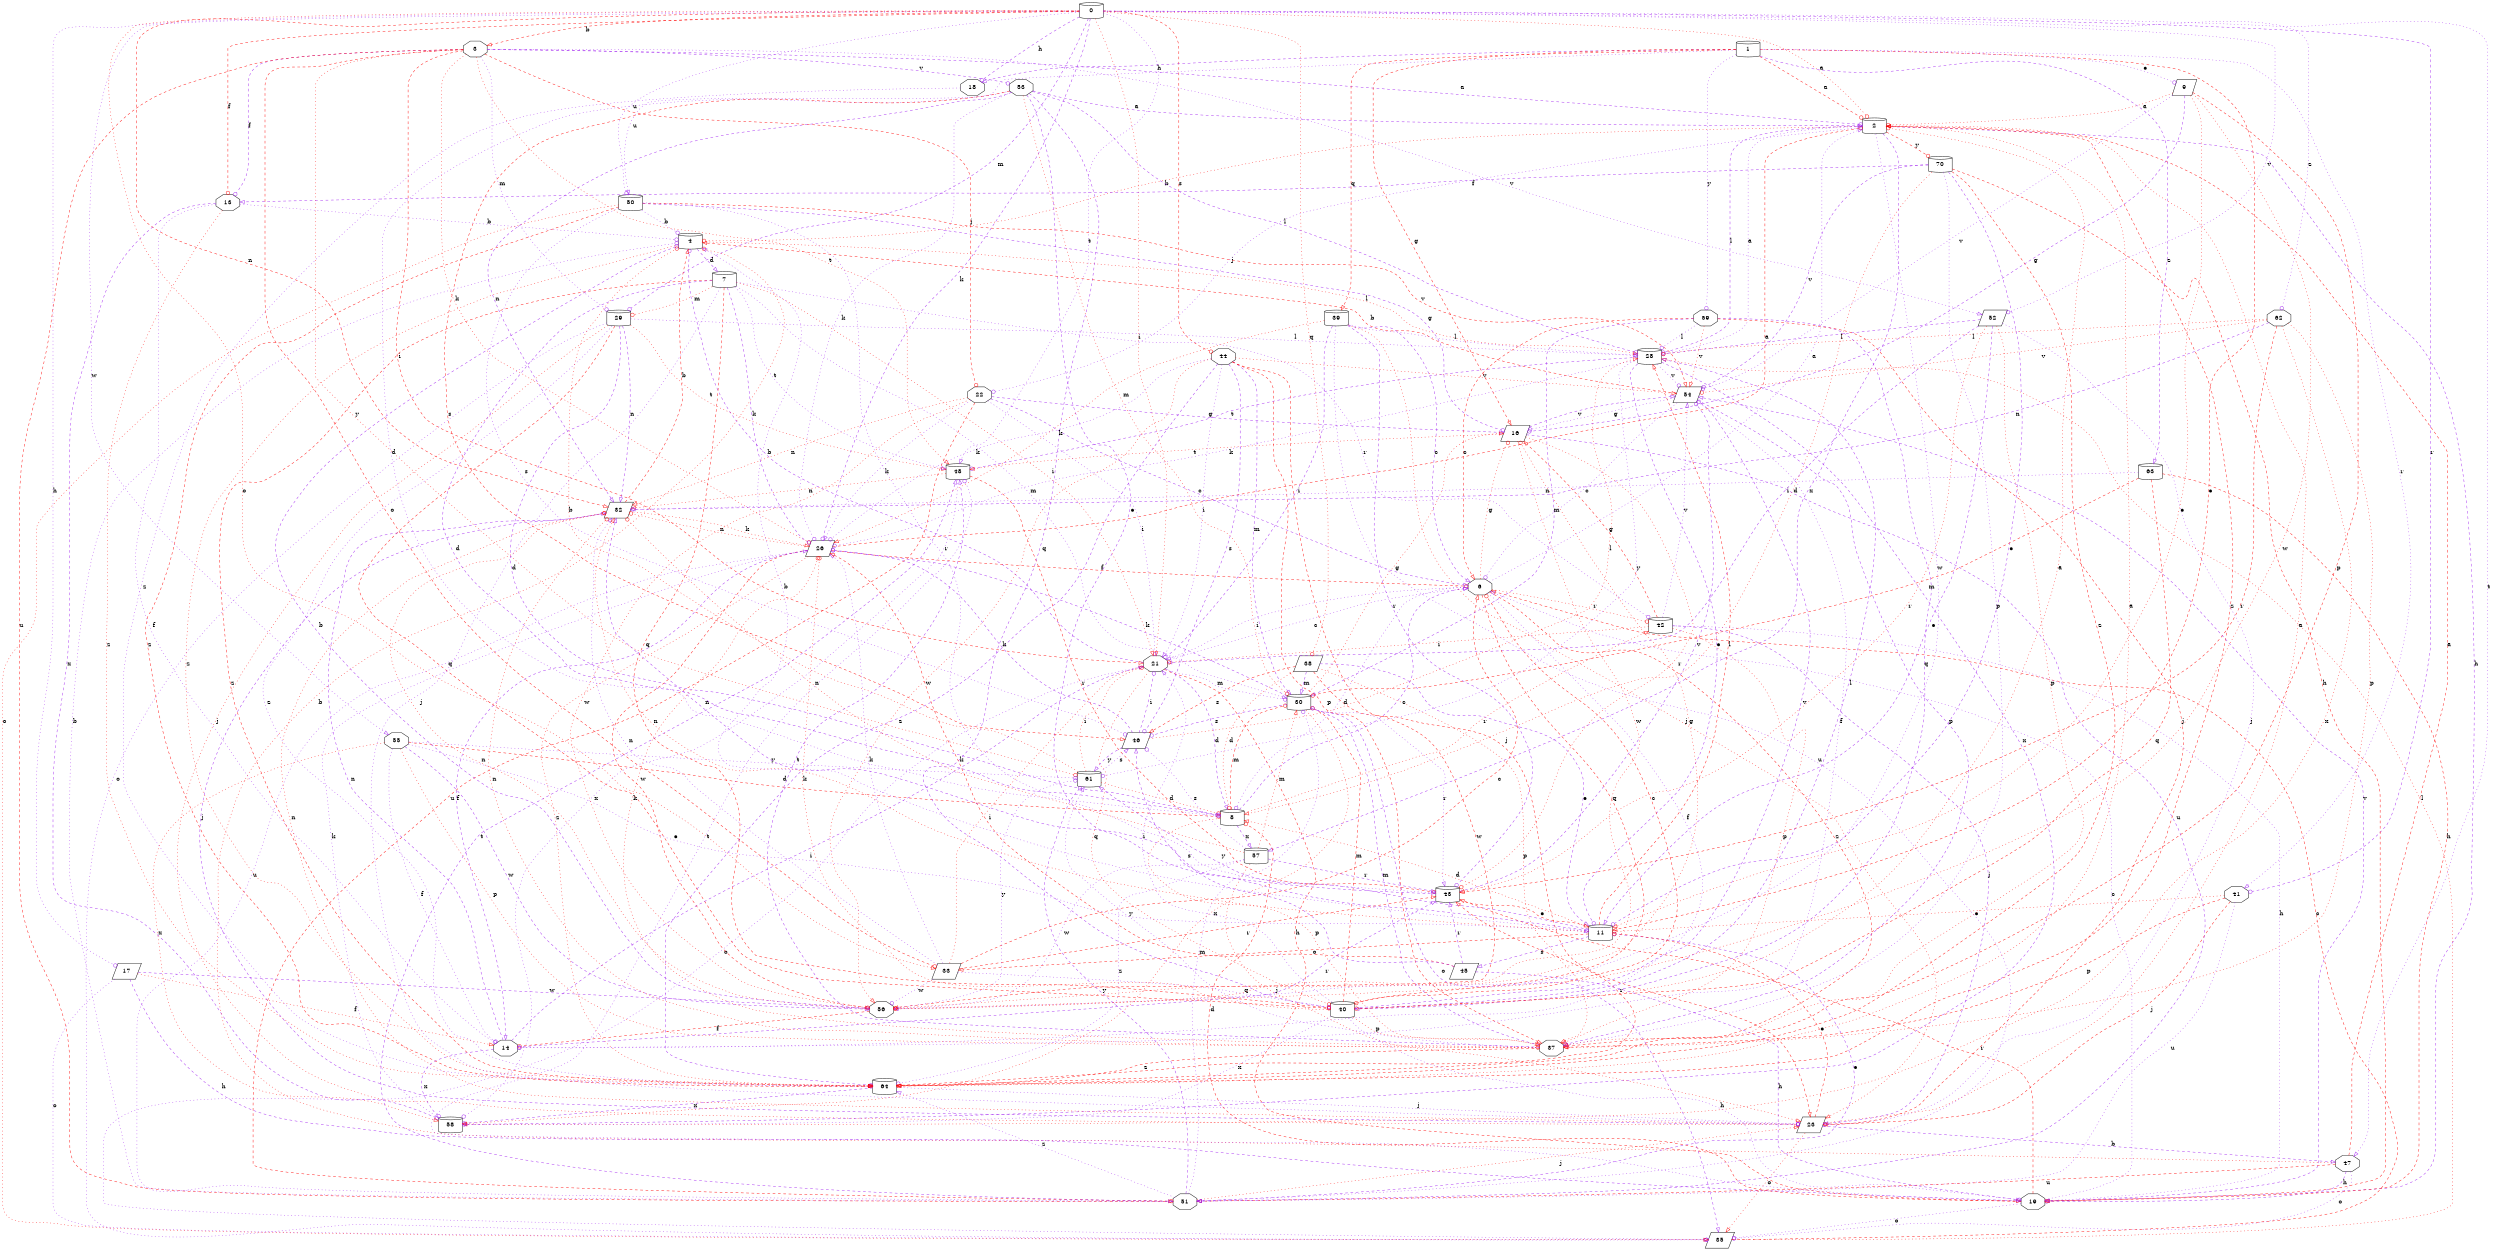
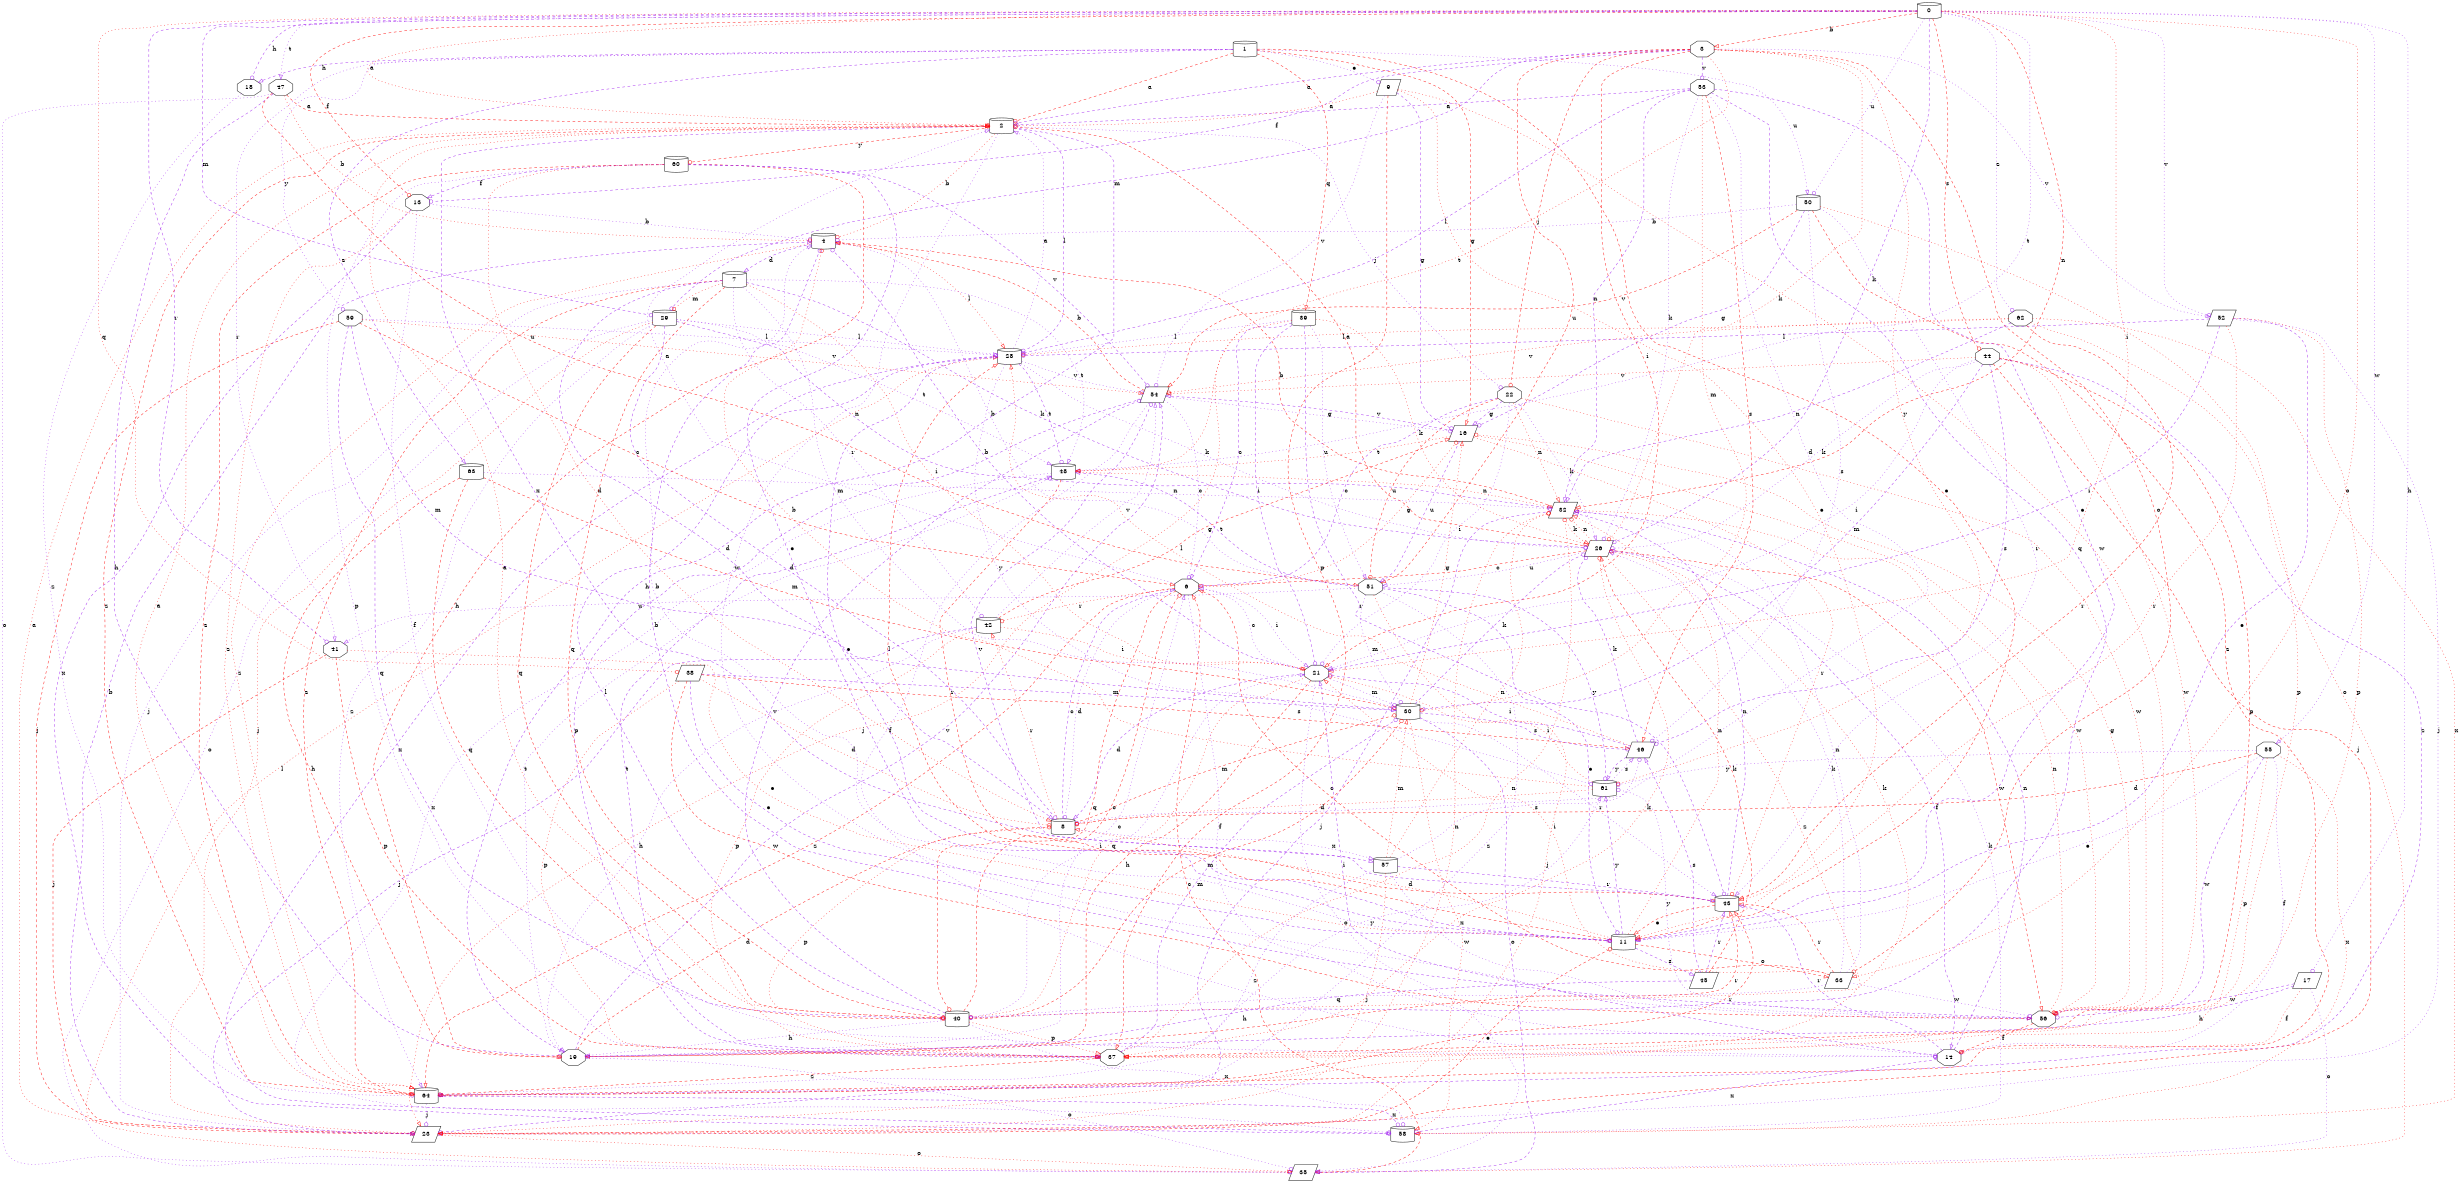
(1940, 164) -> (676, 164)
(506, 200) -> (1180, 171)
(761, 425) -> (857, 374)
(1102, 568) -> (1498, 568)
(1243, 835) -> (1223, 839)
(2077, 1144) -> (140, 600)
(2062, 1171) -> (850, 599)
